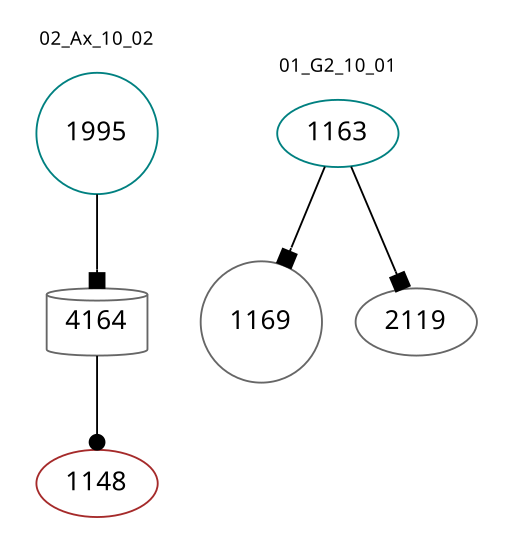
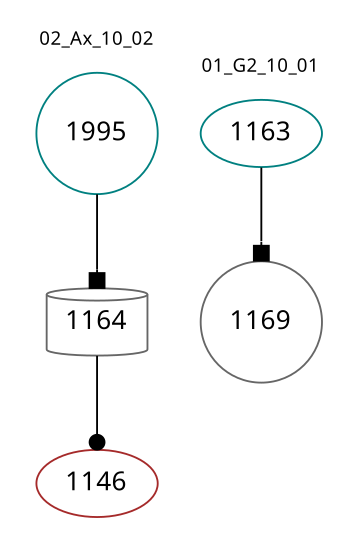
(97, 322) -> (97, 322)
(416, 322) -> none
(97, 483) -> (97, 483)
